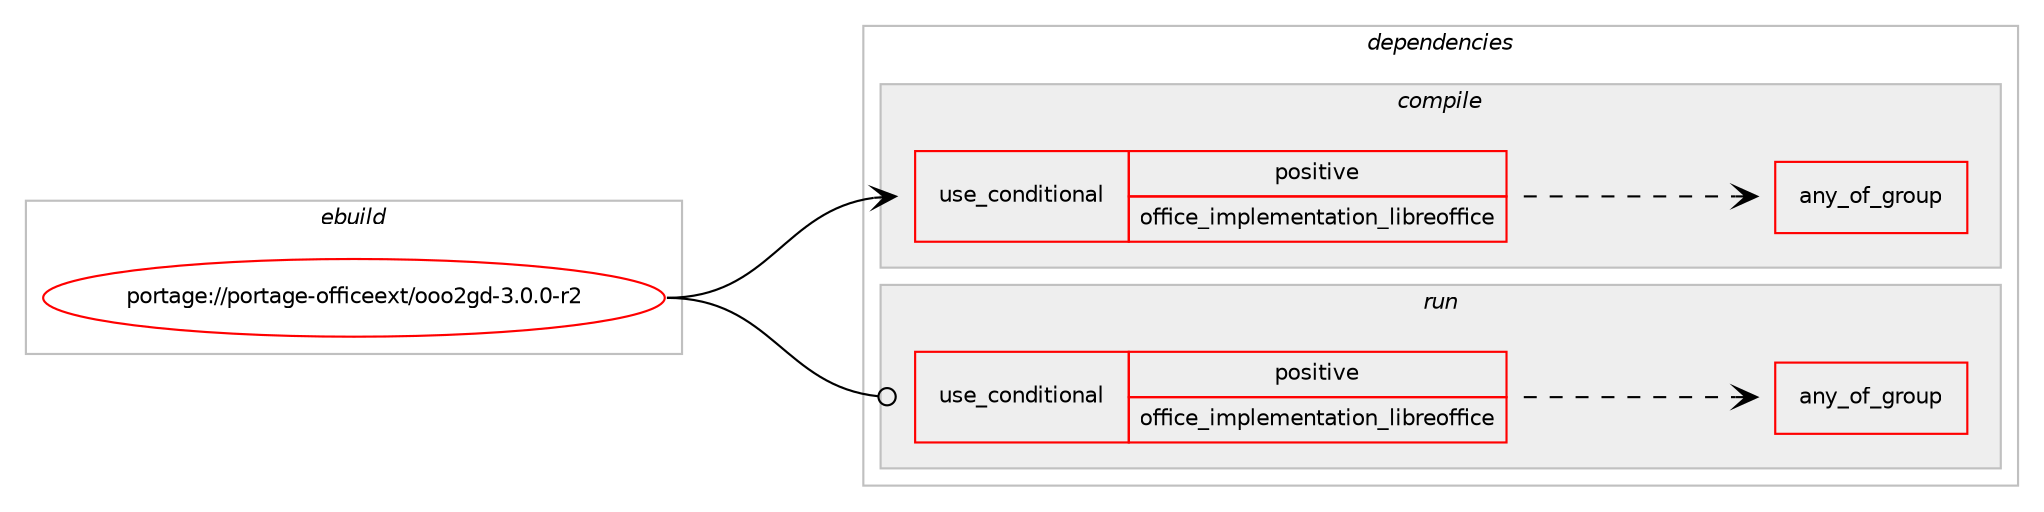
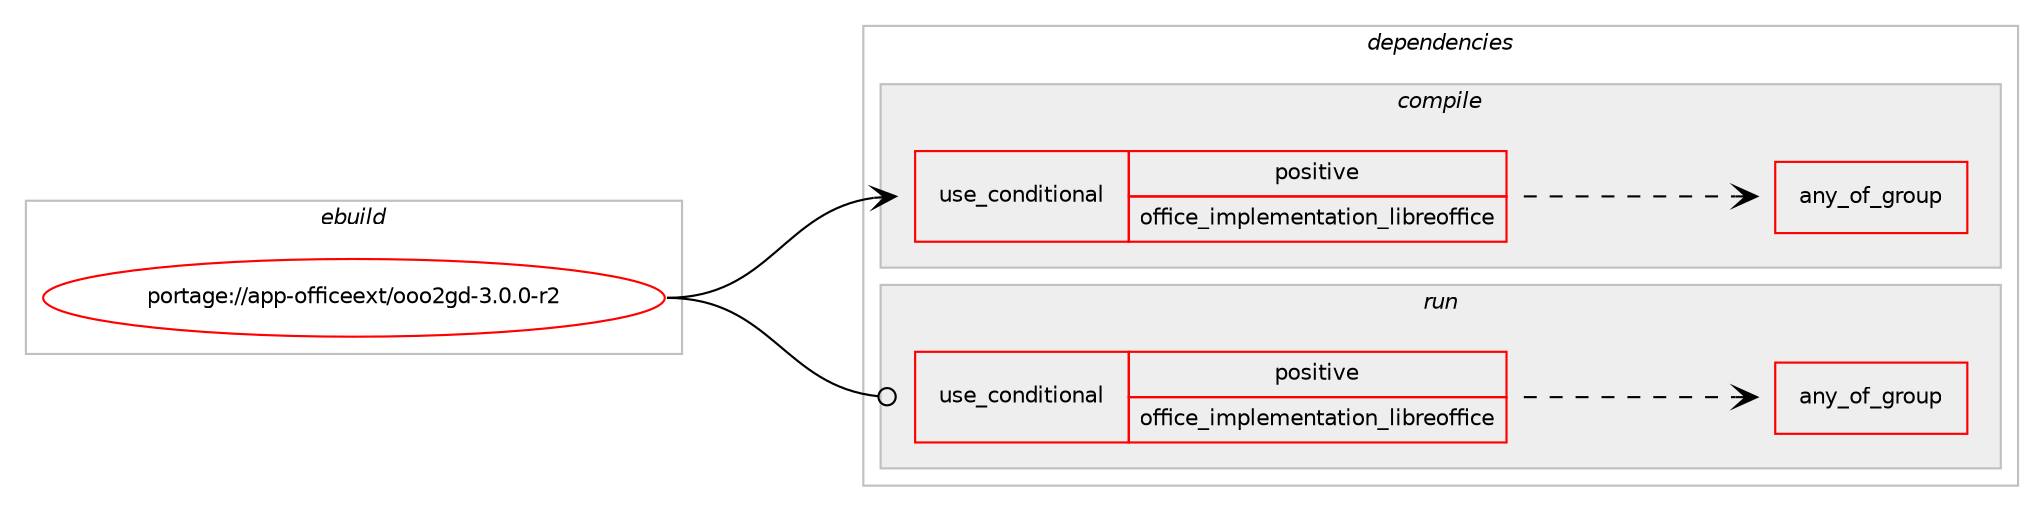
(354, 298) -> (354, 298)
